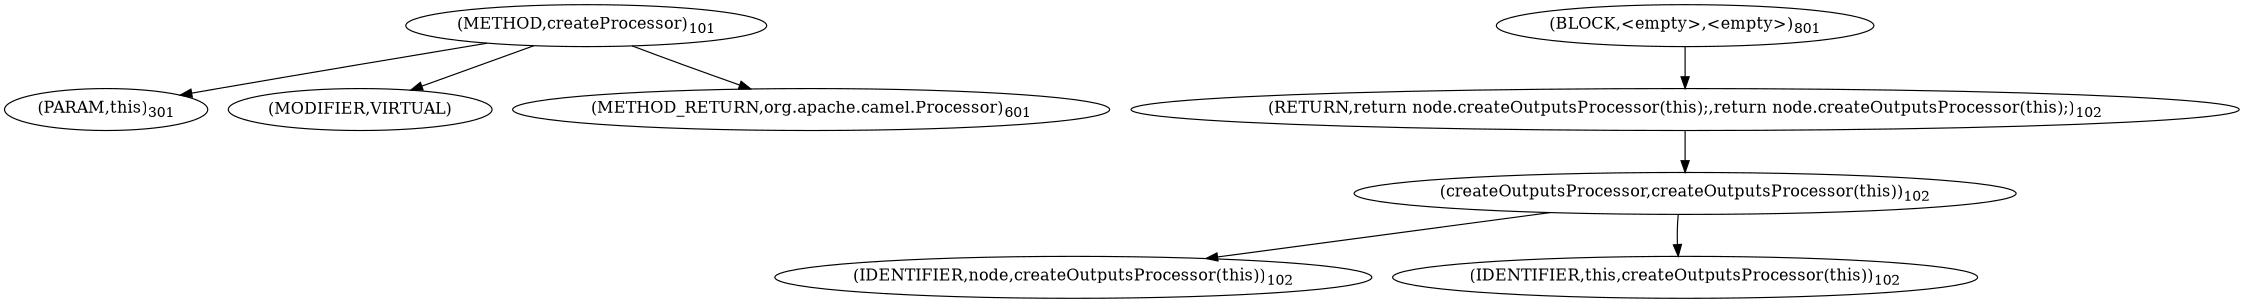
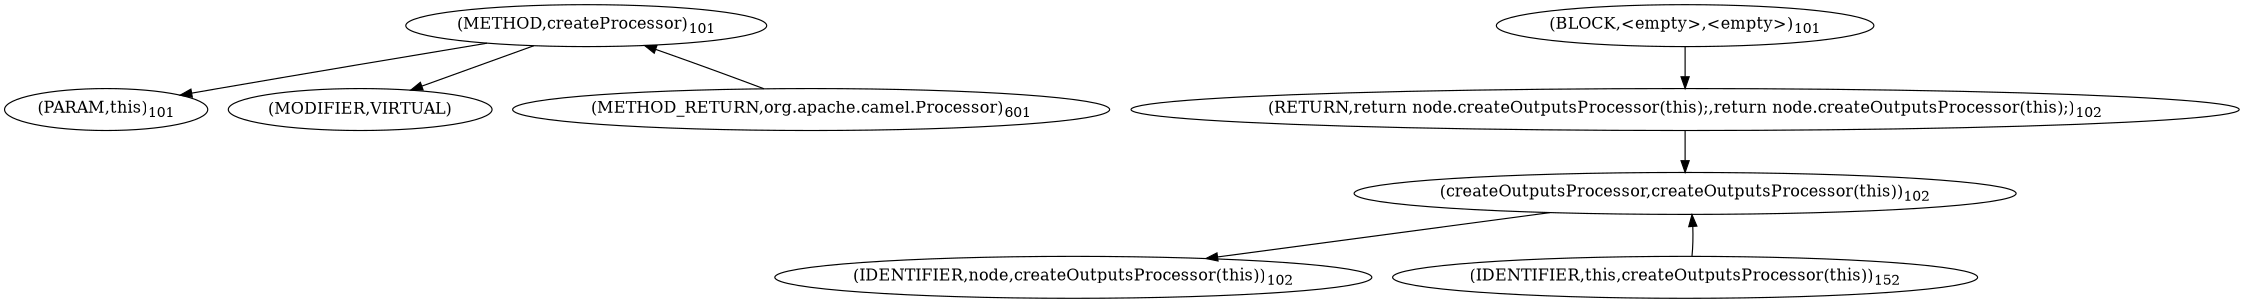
(1807, 24) -> (1807, 24)
(686, 66) -> (710, 69)
(161, 108) -> (161, 108)
(1677, 230) -> (1693, 241)
(1887, 276) -> (1887, 276)
